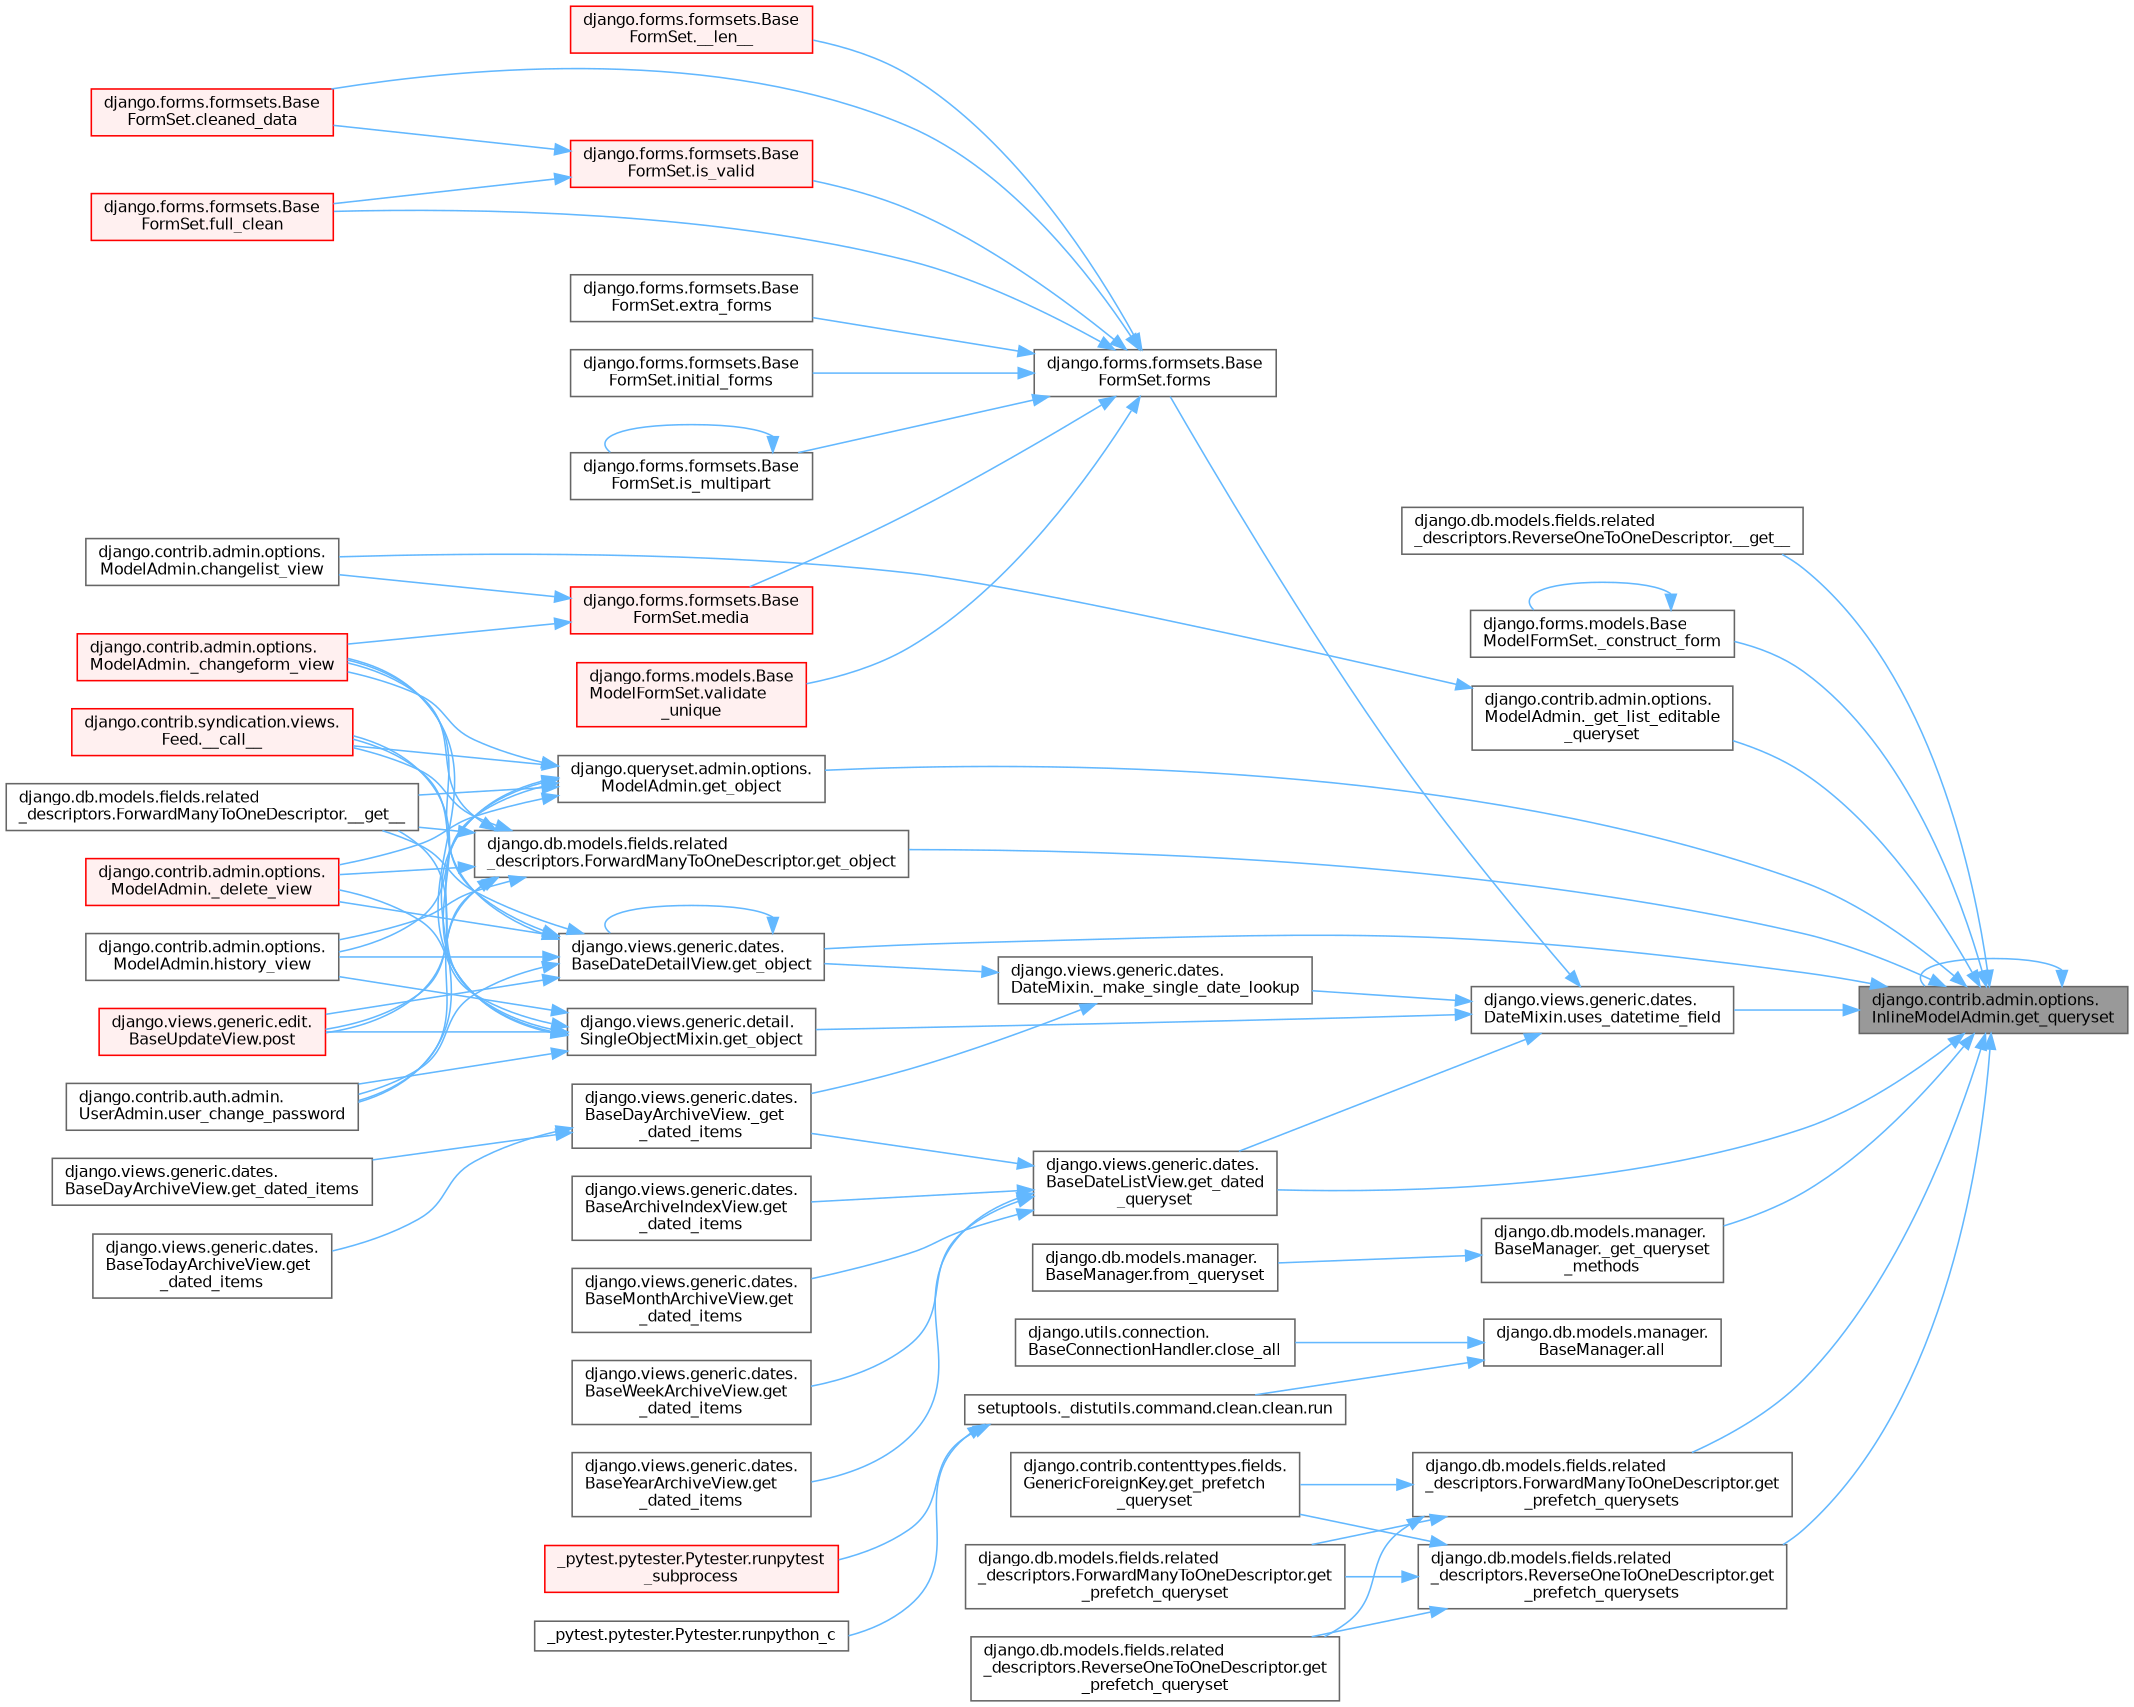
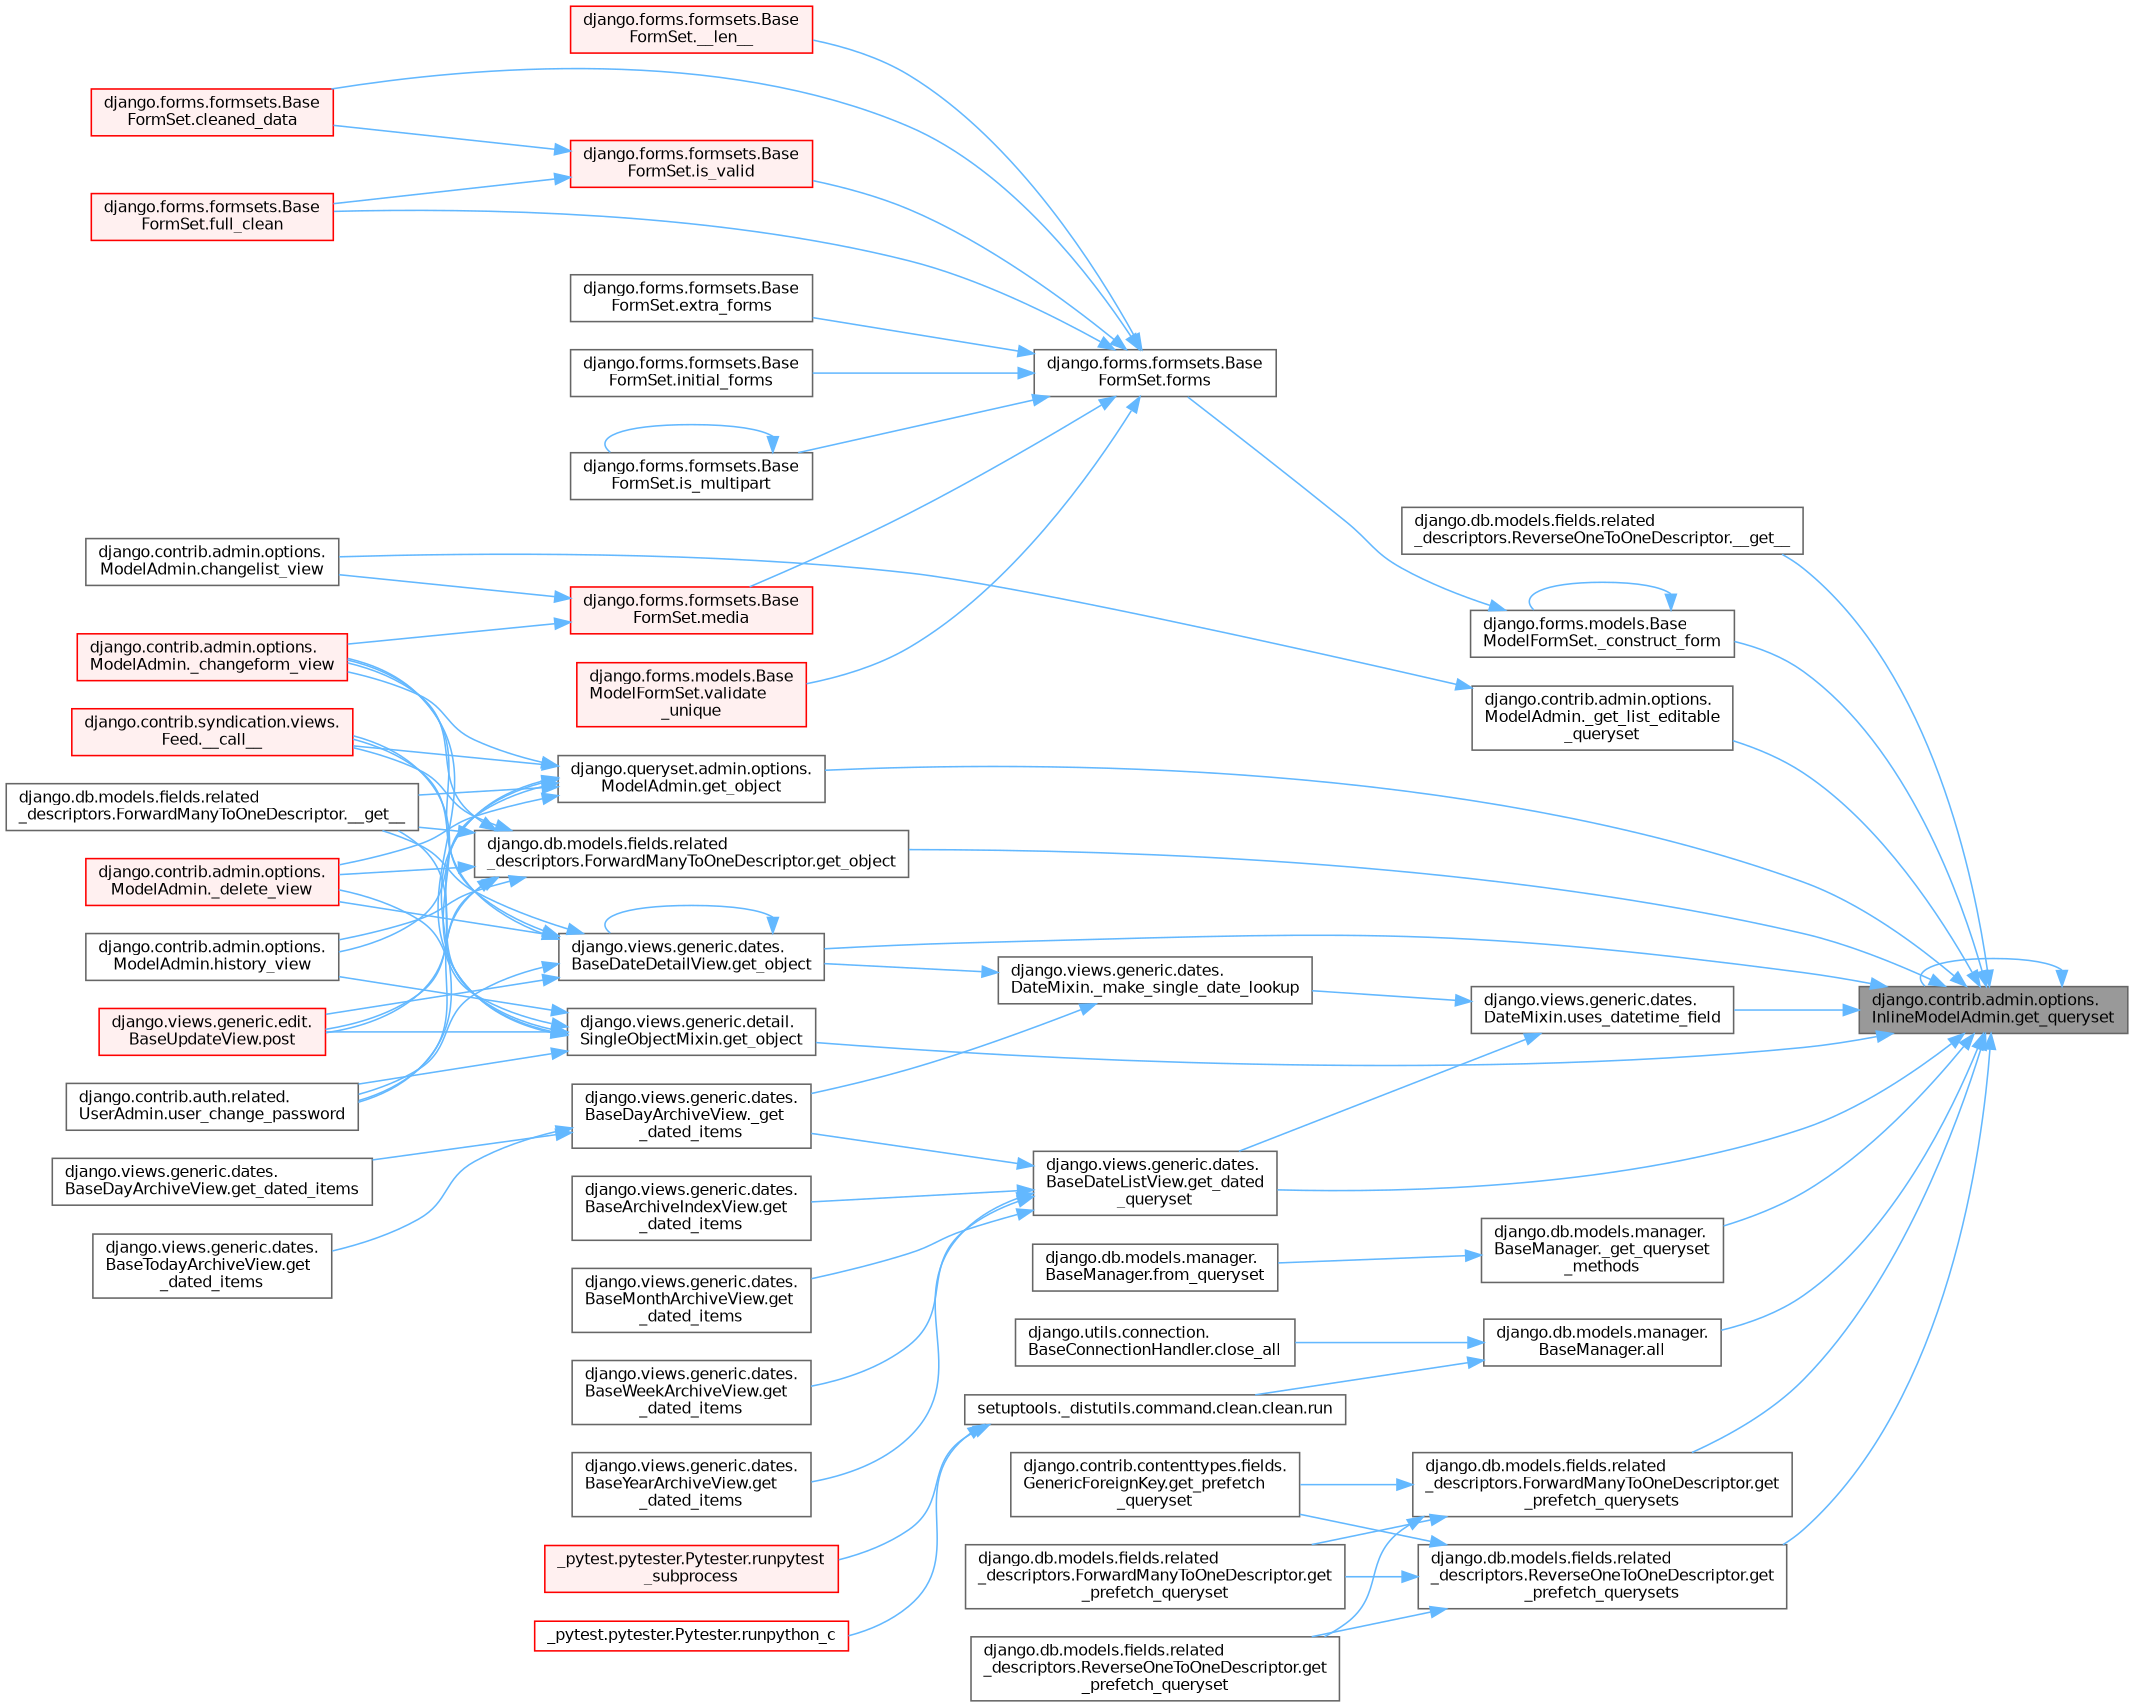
(1355, 696) -> (1333, 511)
(431, 957) -> none
(1136, 1023) -> (1347, 1065)
(212, 1107) -> (212, 1107)
none -> (1880, 1220)
(692, 1636) -> (692, 1636)
